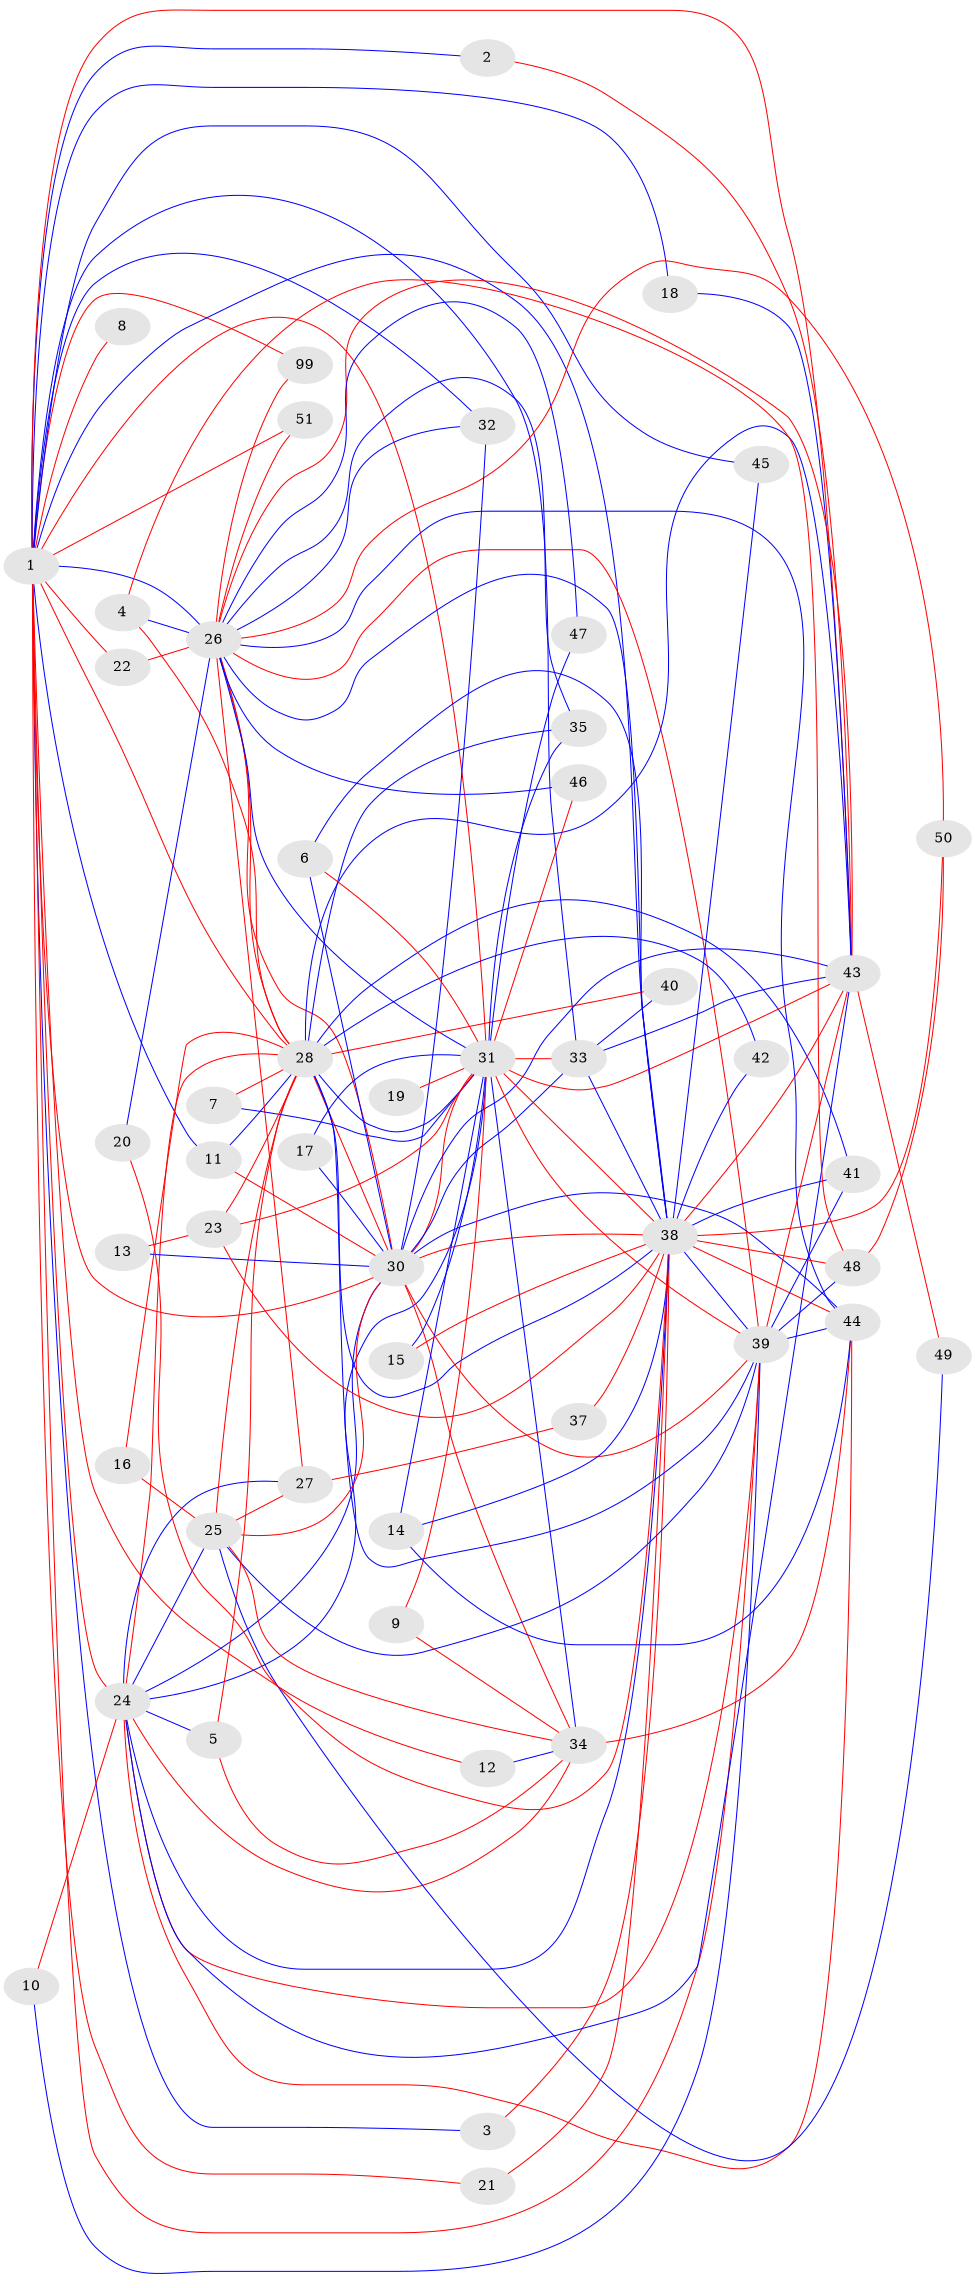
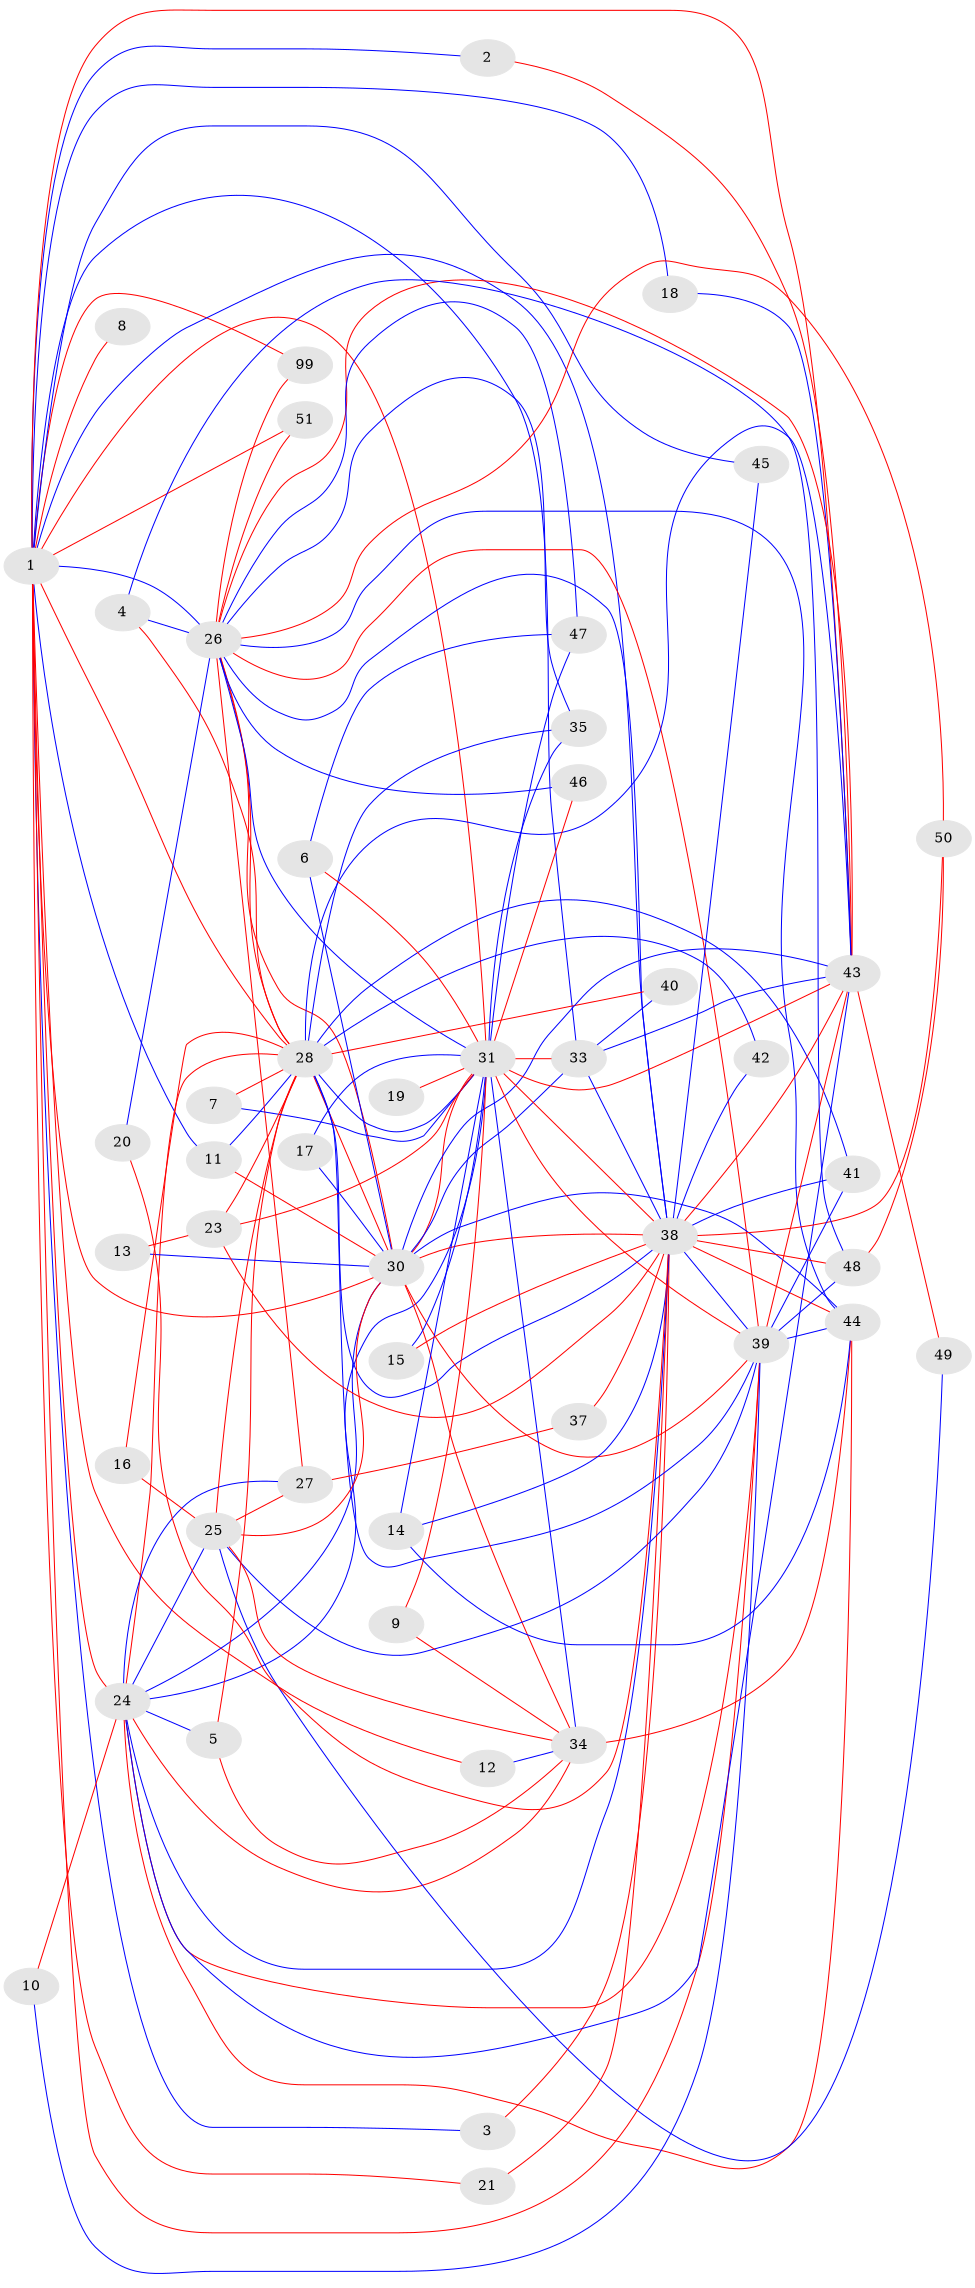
(772, 419) -> (772, 419)
(488, 426) -> none
(123, 667) -> none
(614, 712) -> (381, 680)
